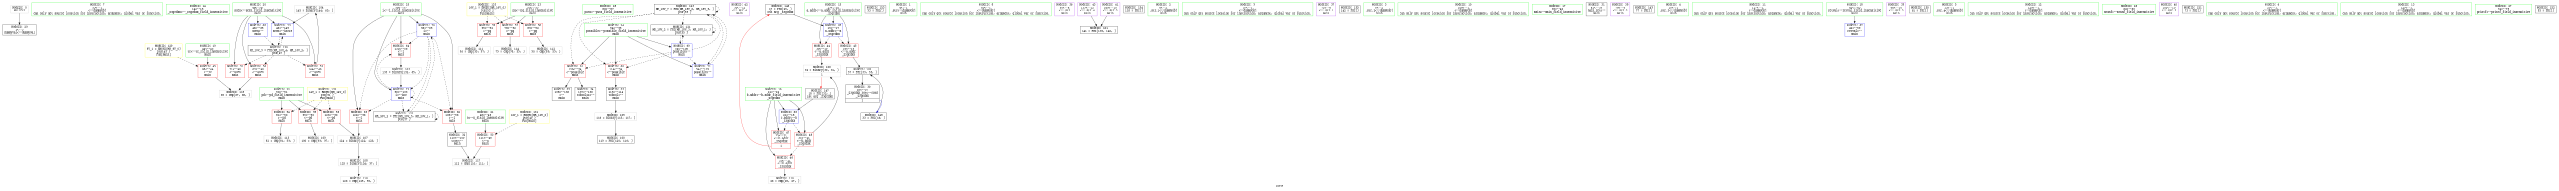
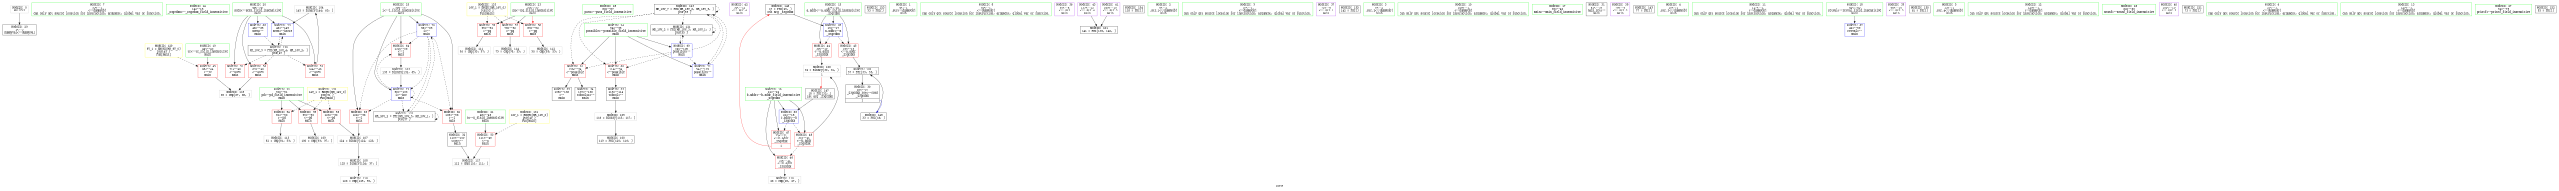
(533, 19) -> (533, 19)
